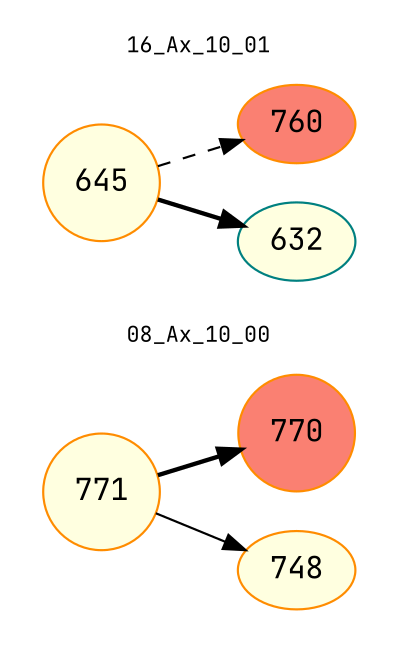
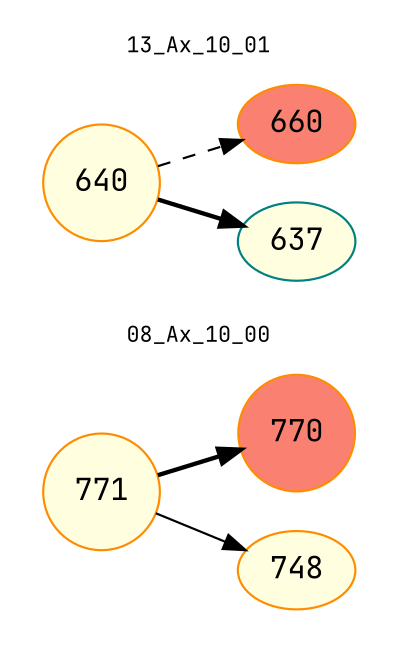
(199, 47) -> (199, 47)
(297, 124) -> (297, 124)
(102, 183) -> (102, 183)
(297, 242) -> (297, 242)
